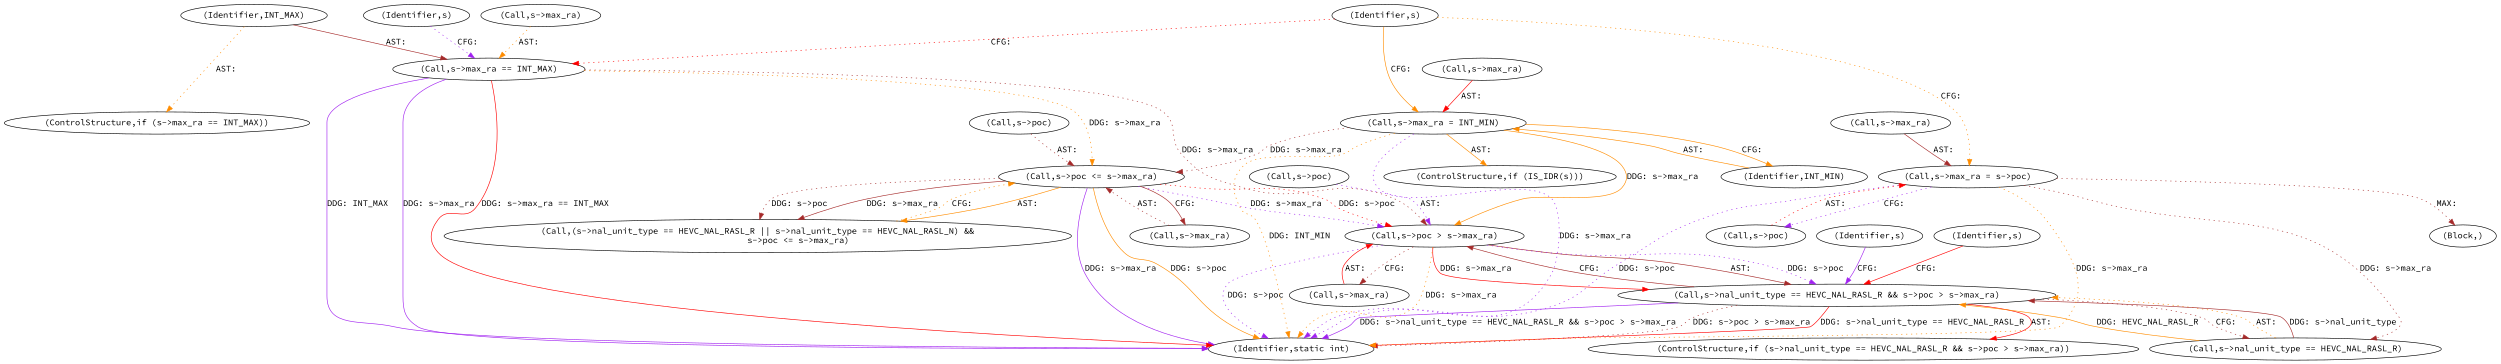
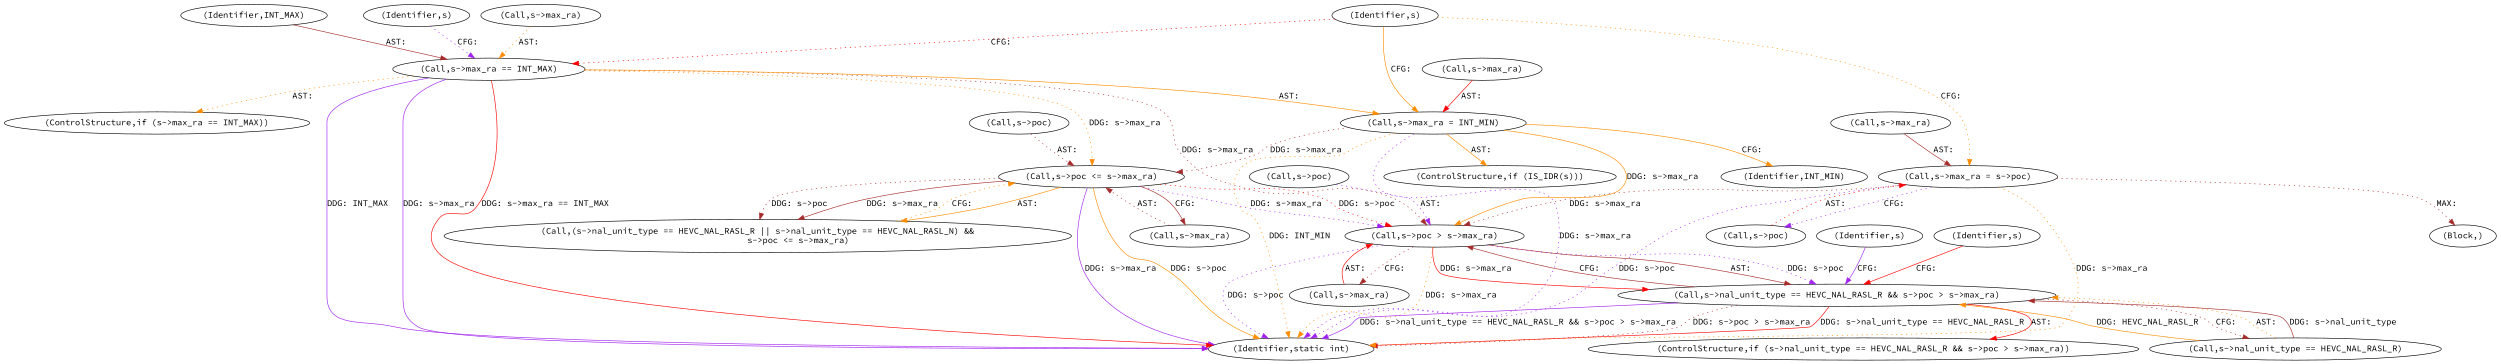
(208, 67) -> (307, 89)
(1635, 143) -> (1019, 81)
(2244, 224) -> (1686, 189)
